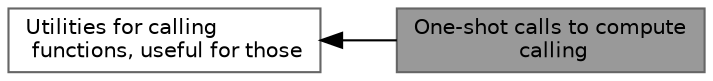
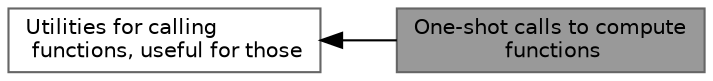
(551, 40) -> (551, 40)
